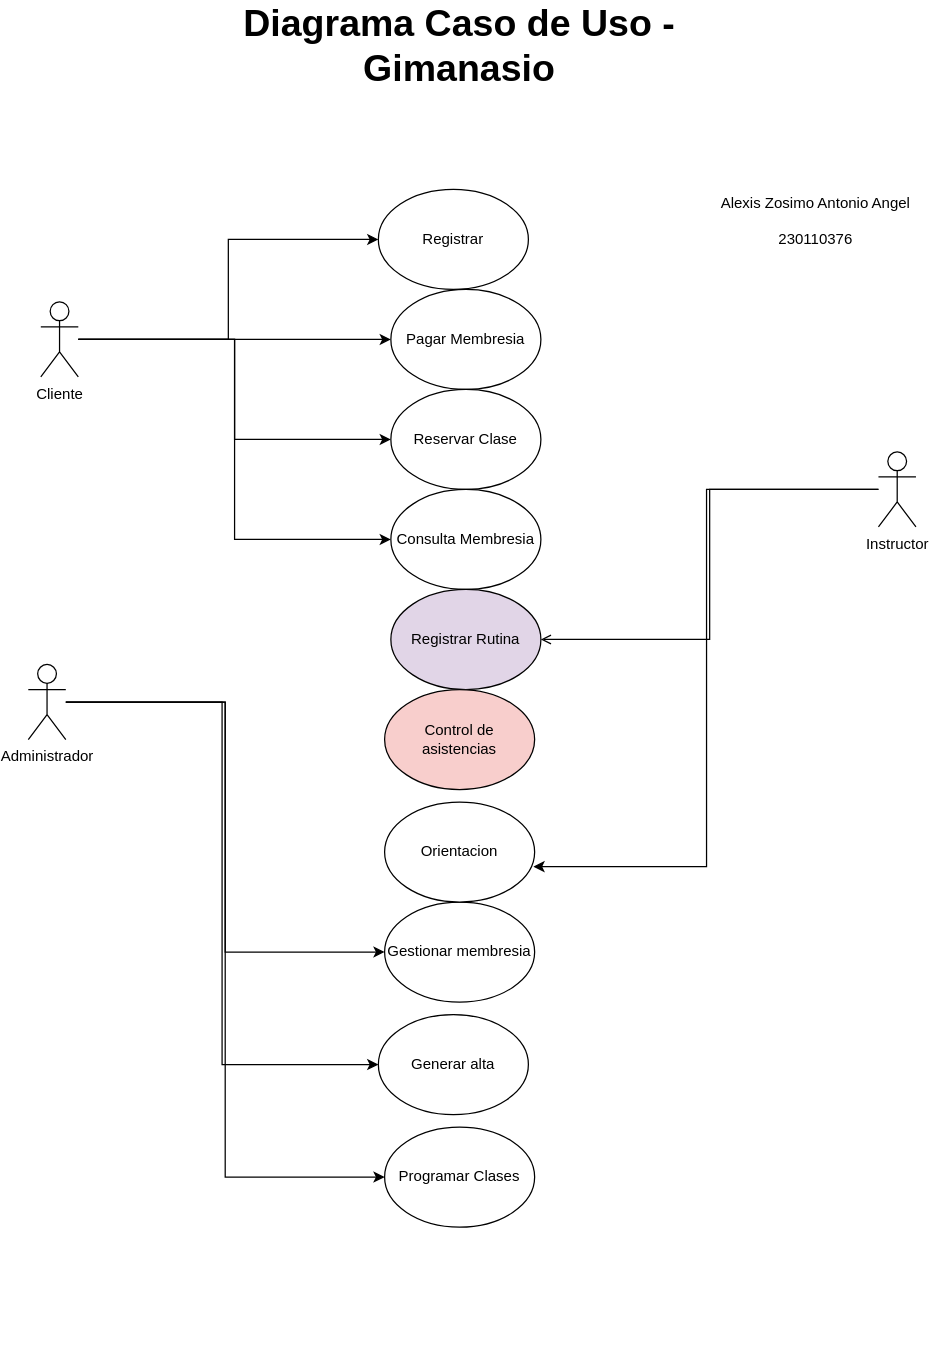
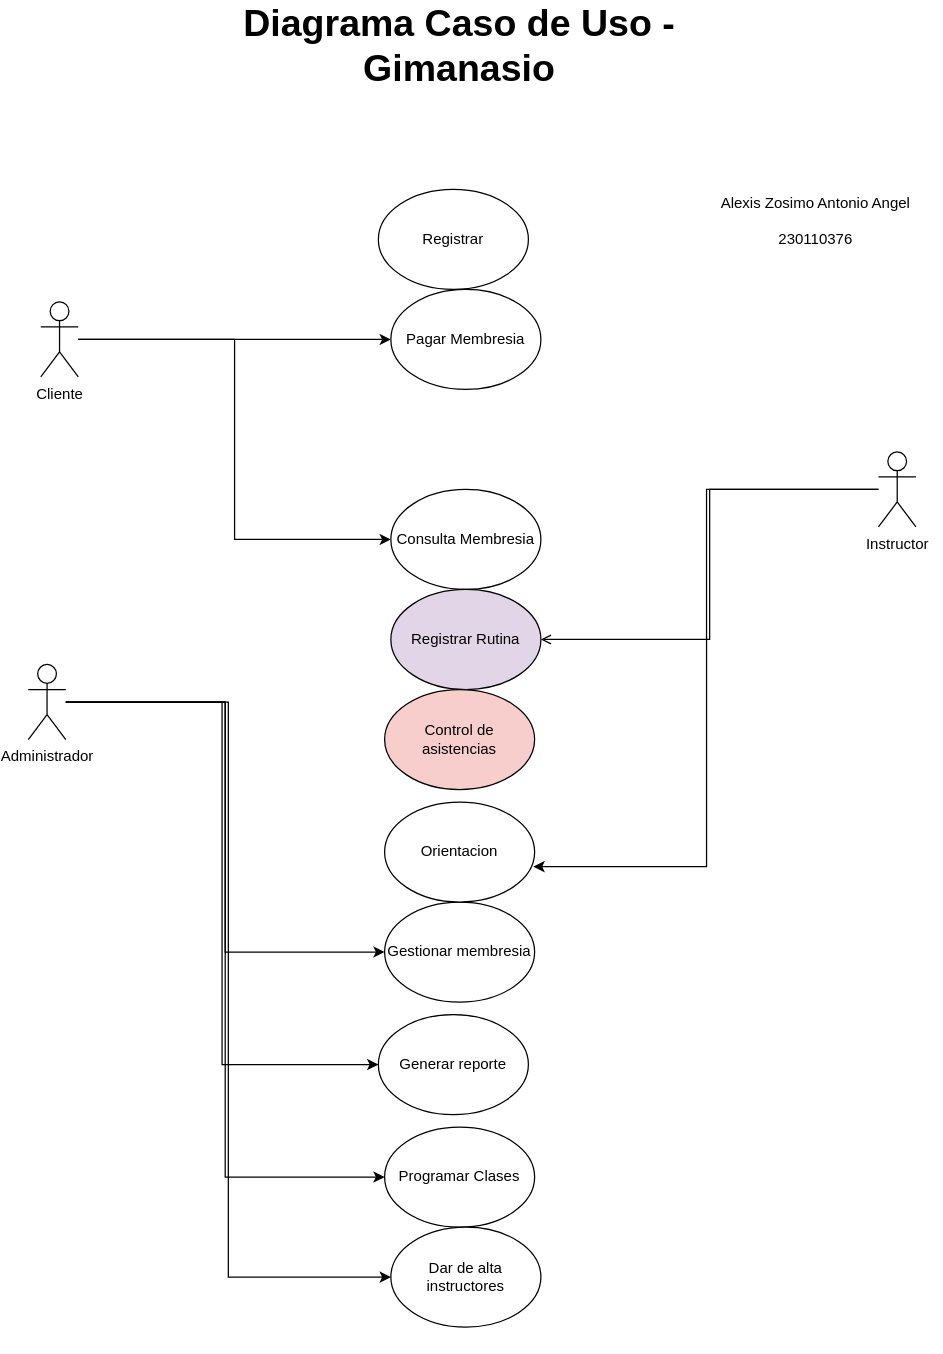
(250, 239) -> none
(310, 439) -> none
(466, 439) -> none
(453, 1064) -> (453, 1064)
none -> (228, 1067)
none -> (466, 1277)
